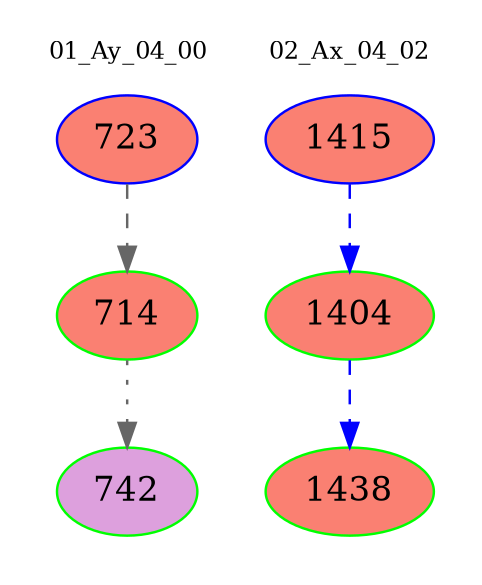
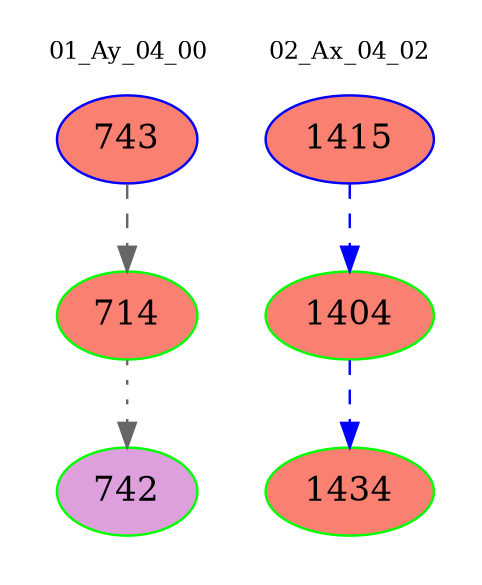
(127, 139) -> (127, 139)
(350, 492) -> (350, 492)
